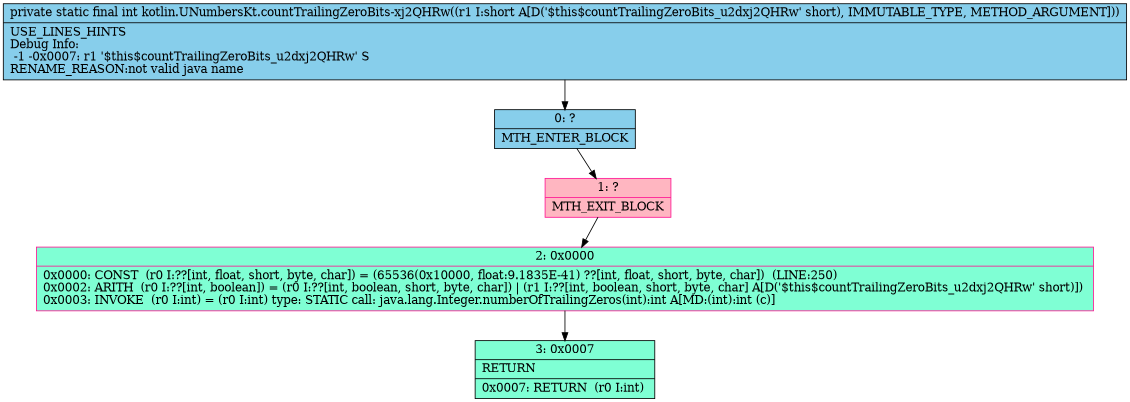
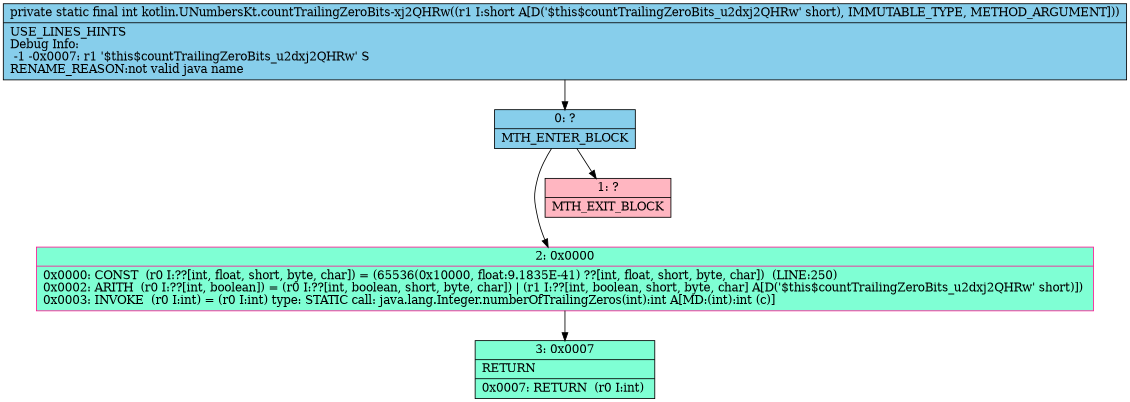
(608, 198) -> (608, 198)
(592, 229) -> (535, 193)
